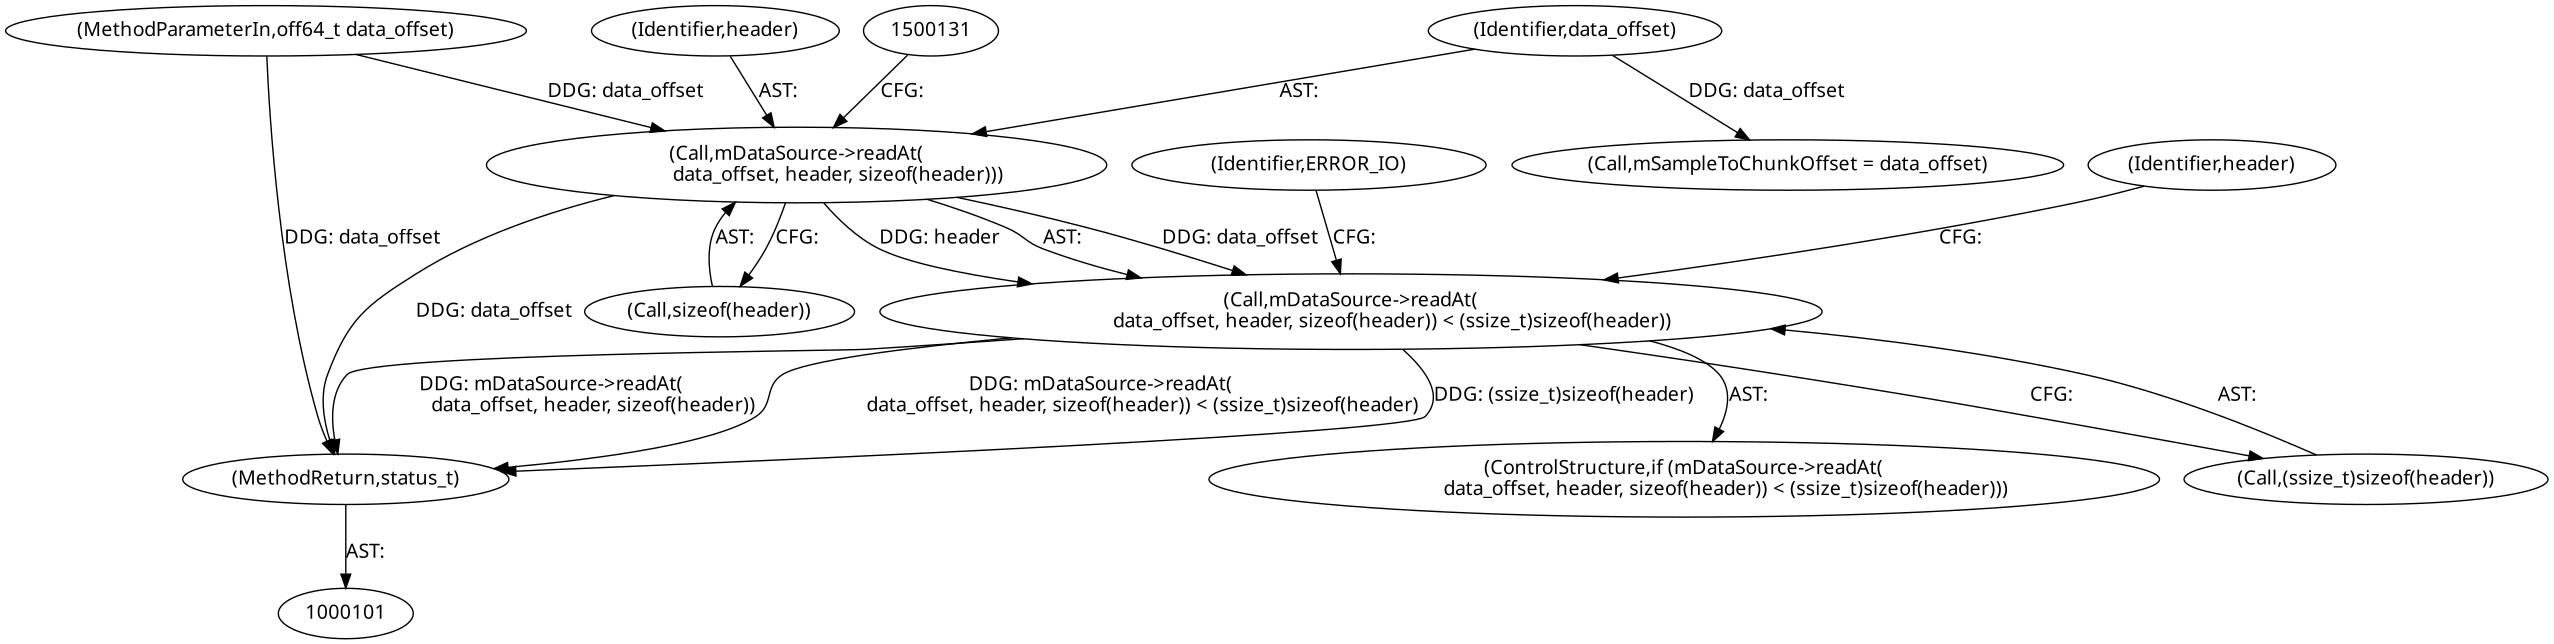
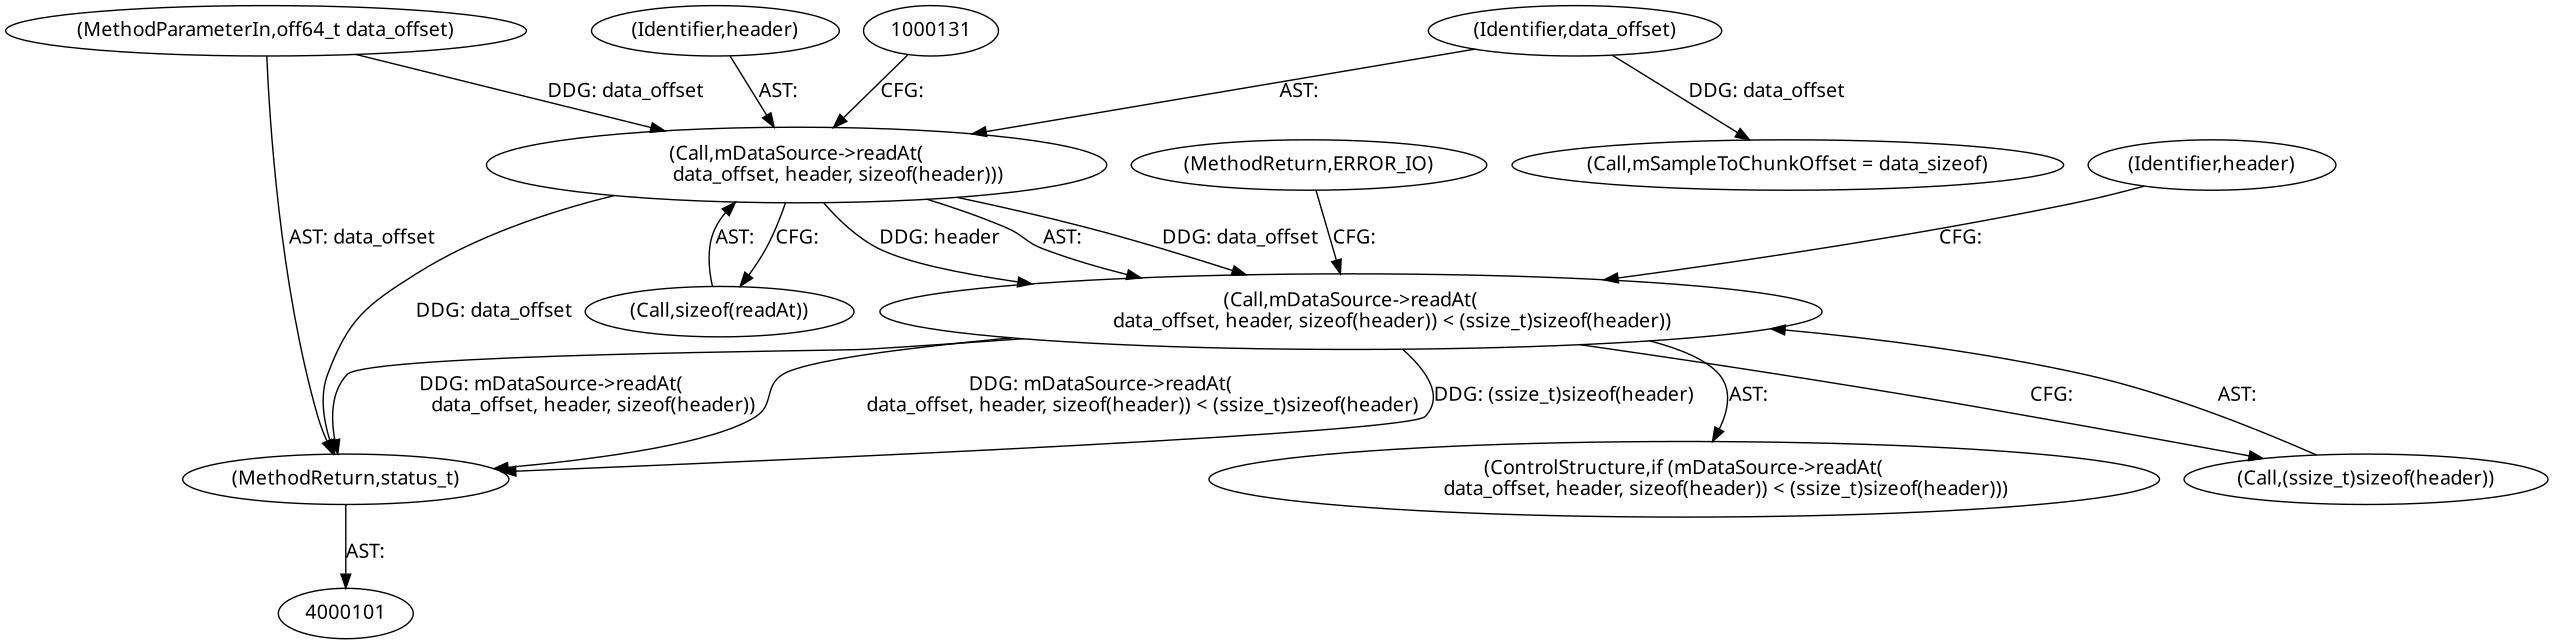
(931, 31) -> (931, 31)
(1309, 165) -> (1309, 165)
(1788, 165) -> (1788, 165)
(363, 238) -> (363, 238)
(720, 312) -> (720, 312)
(346, 614) -> (346, 614)
